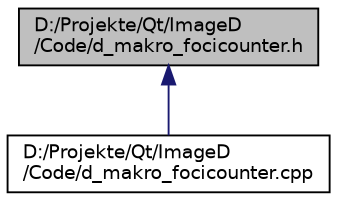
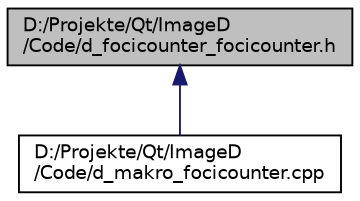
(169, 37) -> (180, 37)
